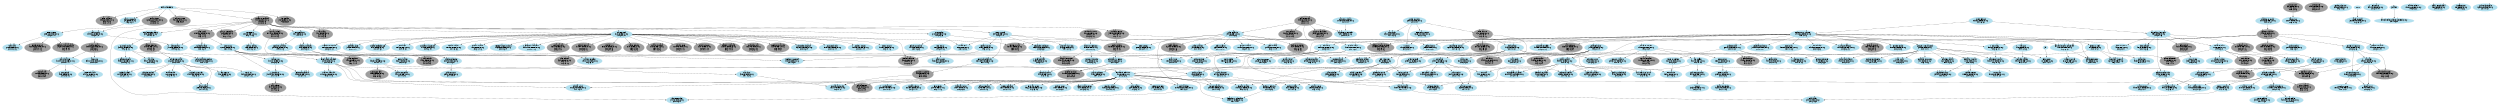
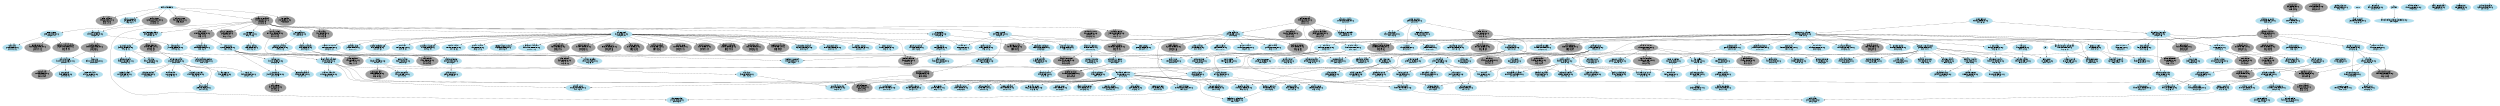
(1646, 48) -> (1646, 48)
